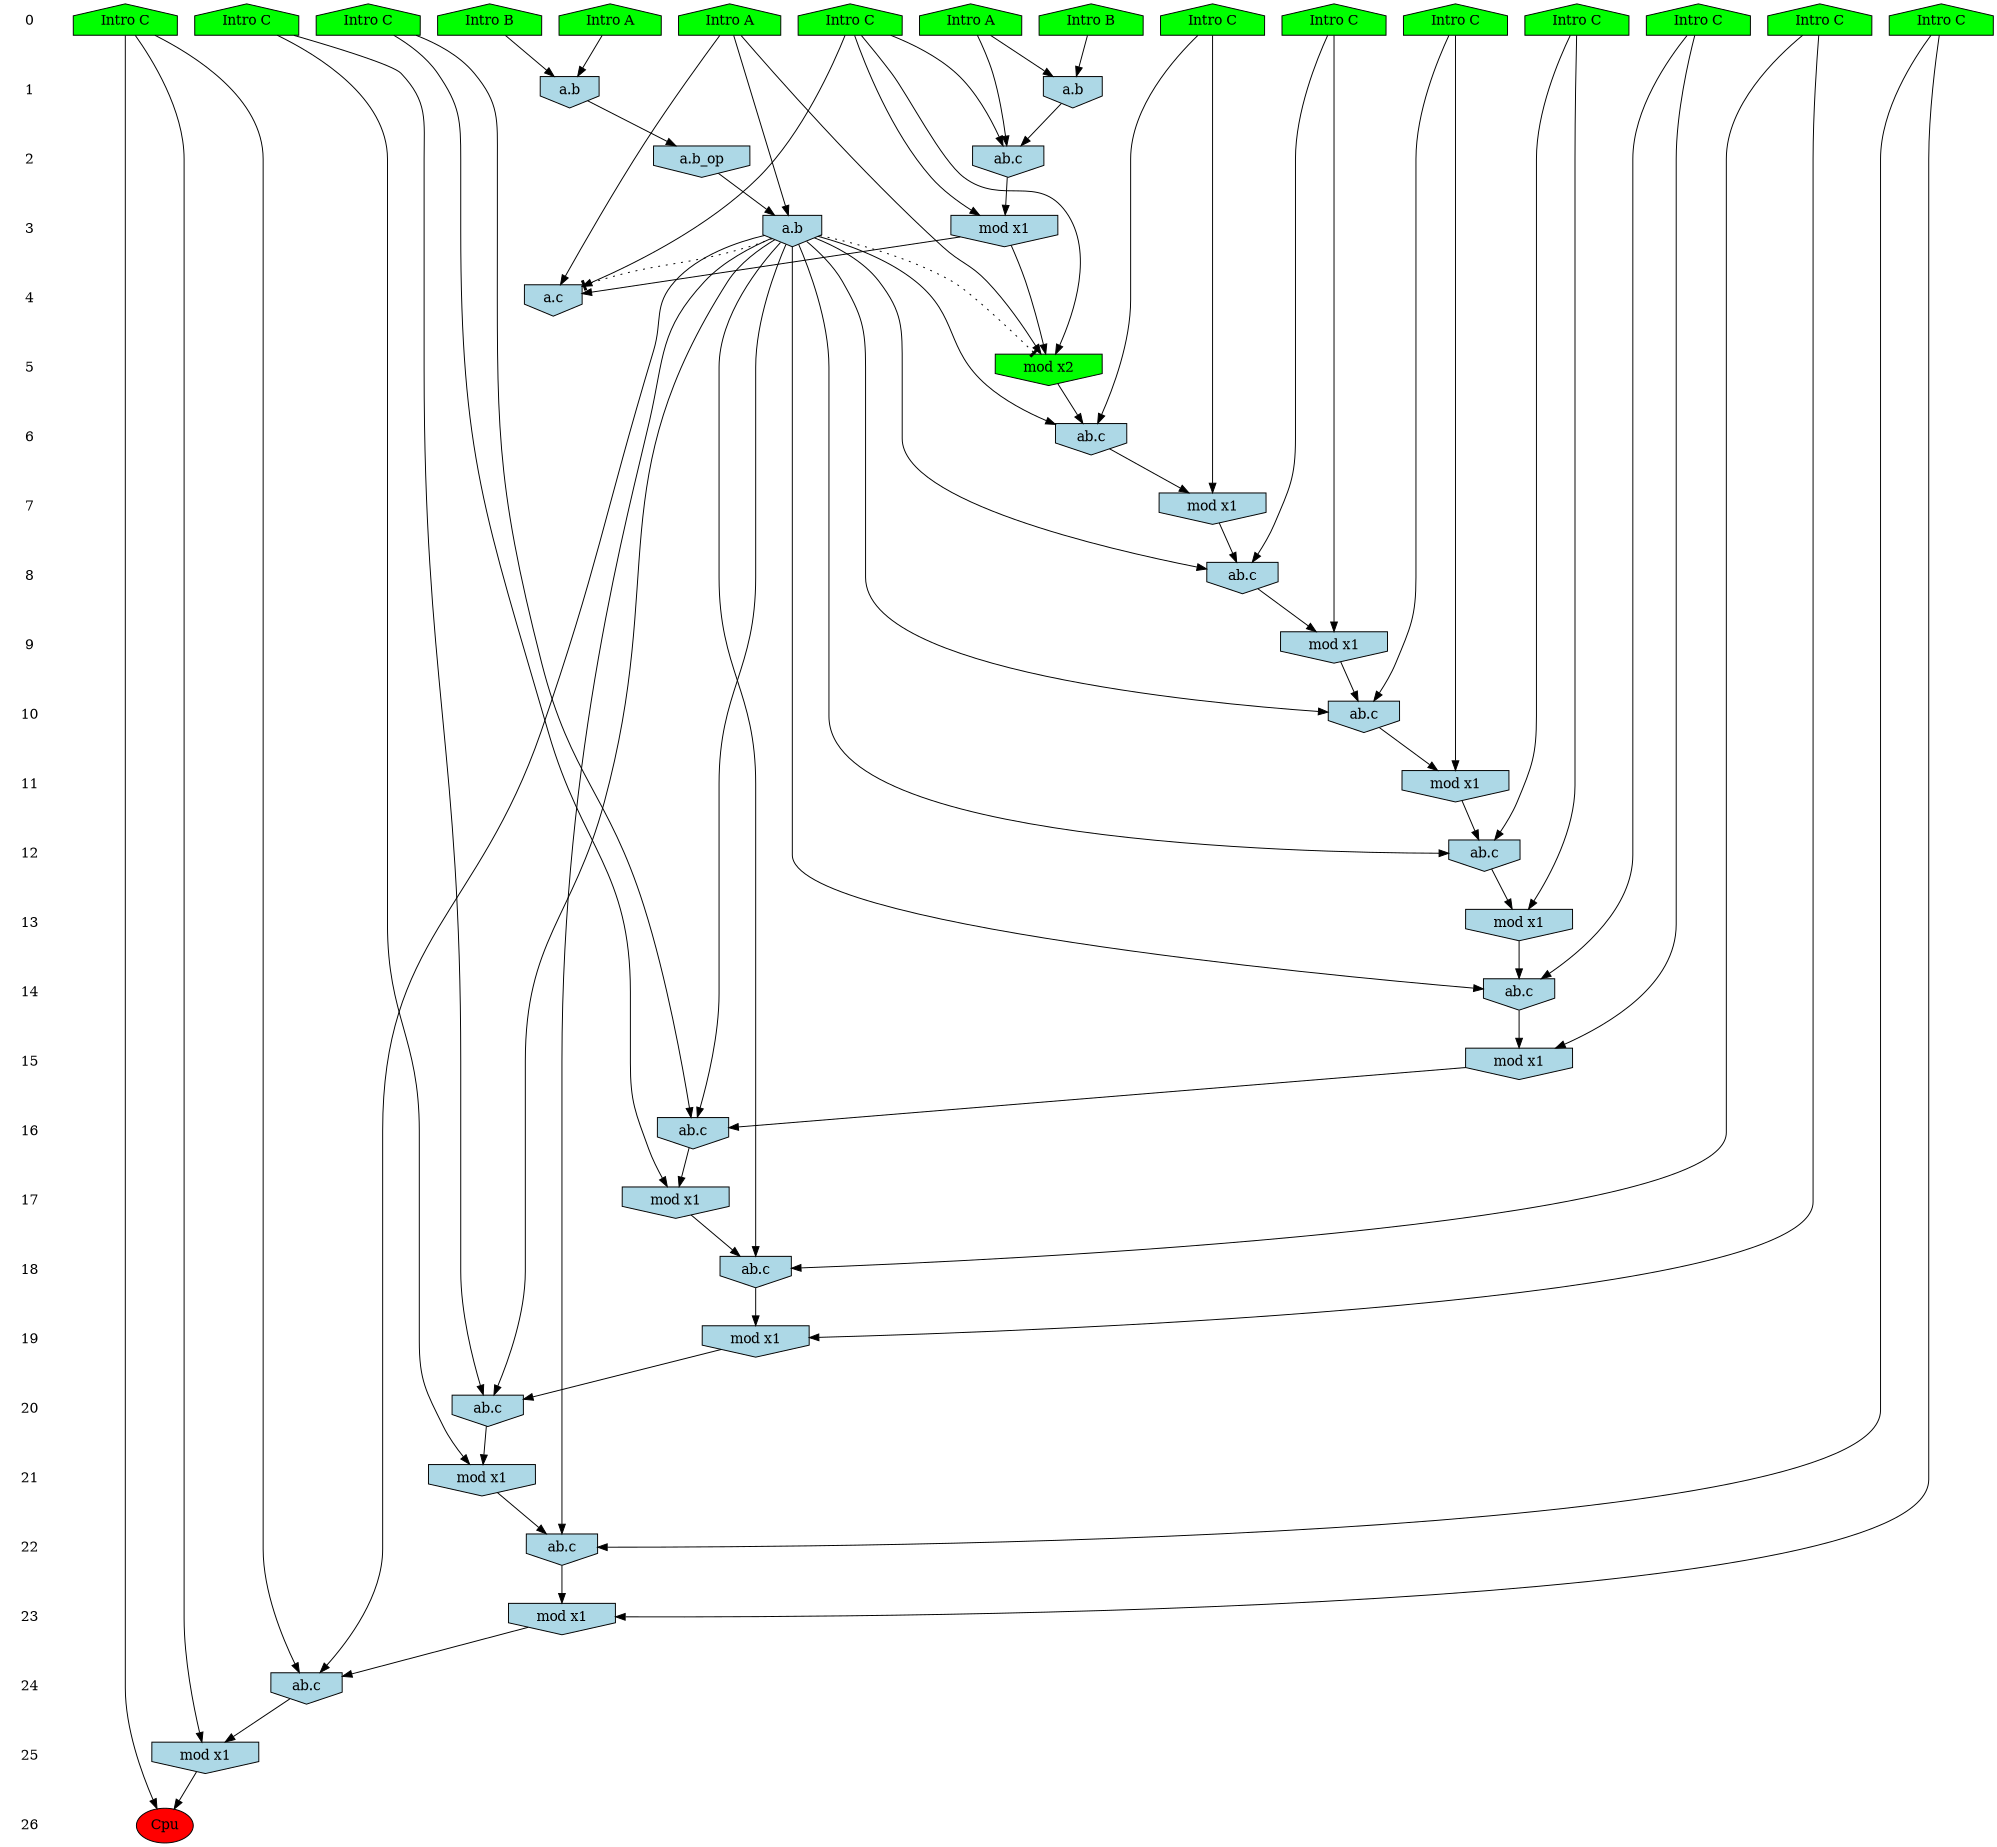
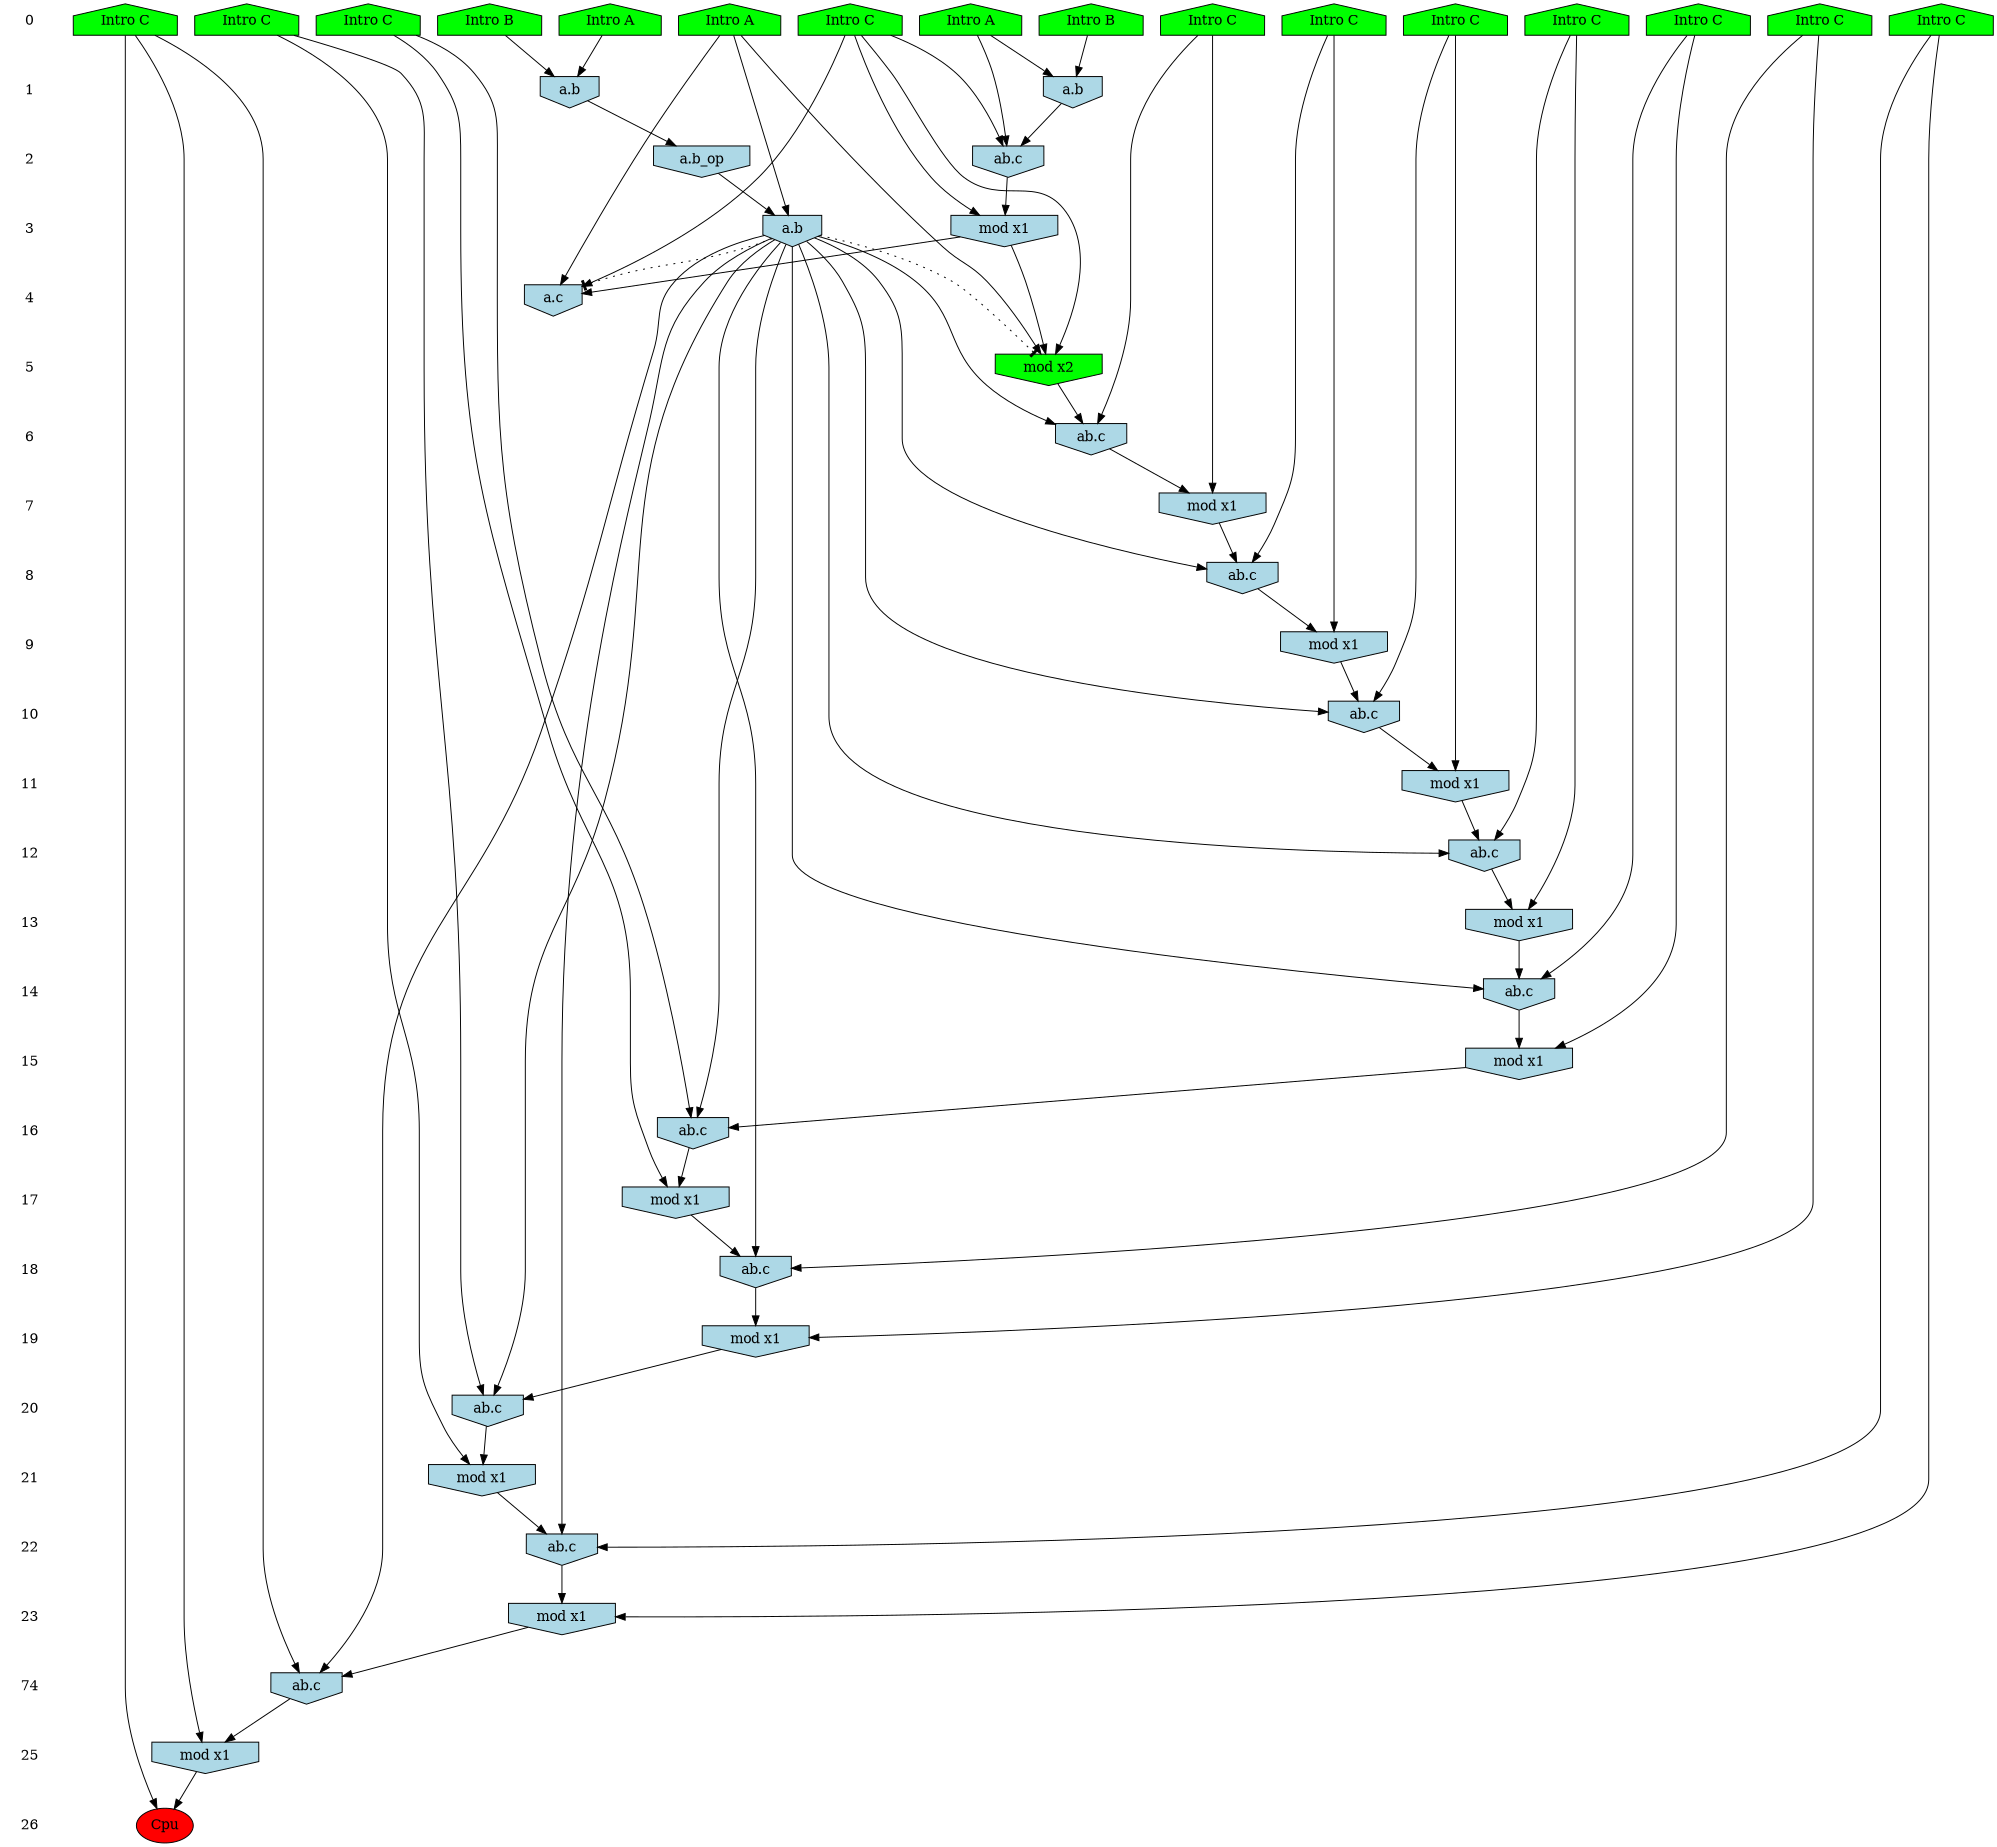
(30, 1687) -> (30, 1687)
